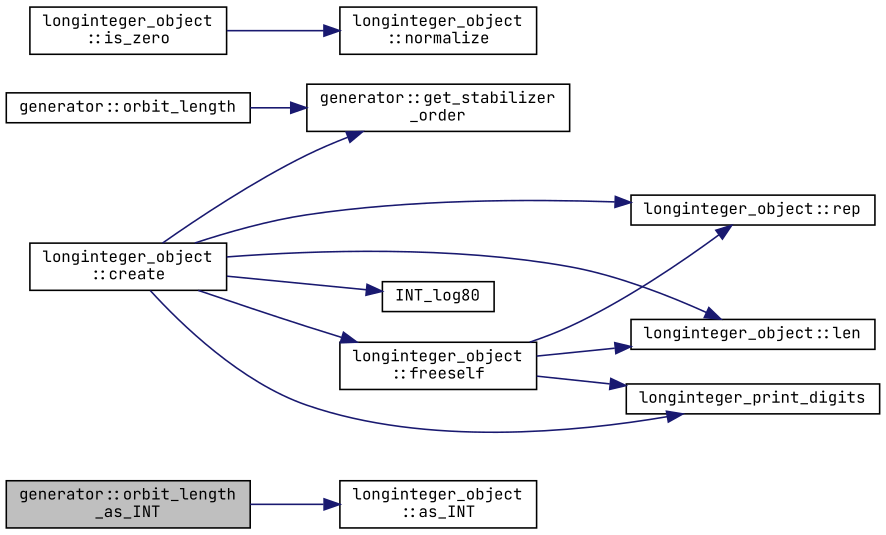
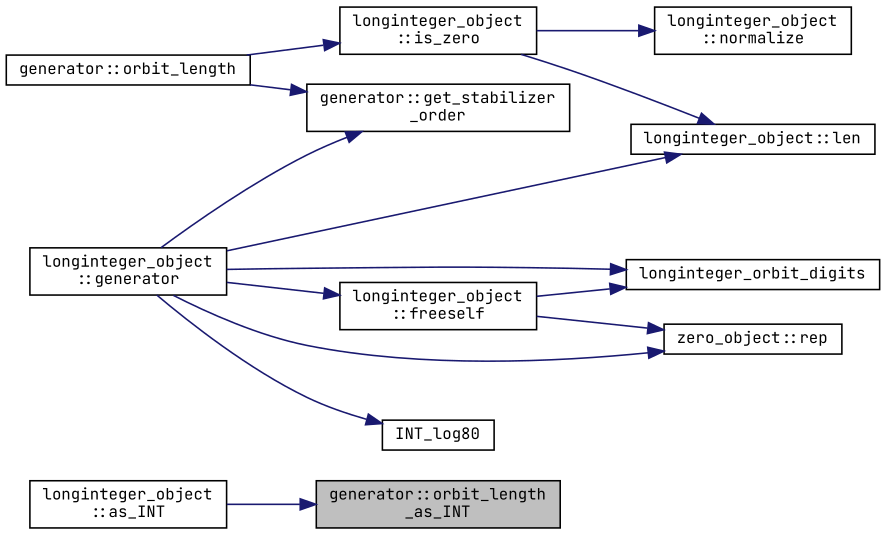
none -> (285, 50)
(753, 210) -> (753, 339)
(128, 267) -> (128, 271)
(576, 352) -> (611, 85)
(753, 399) -> (753, 275)
(287, 504) -> (263, 504)
